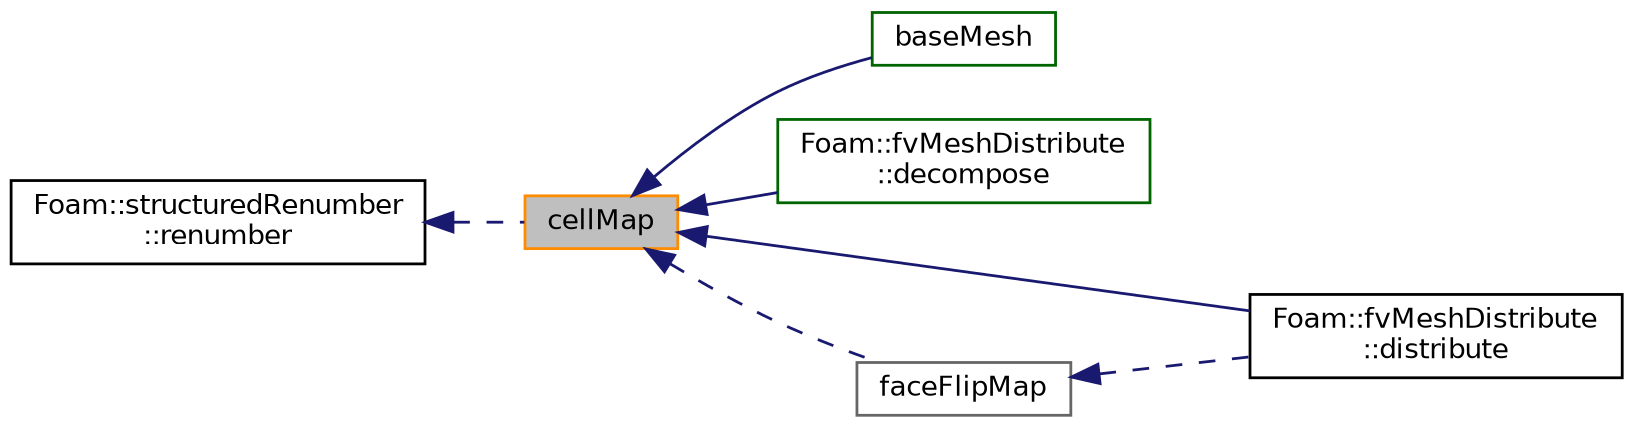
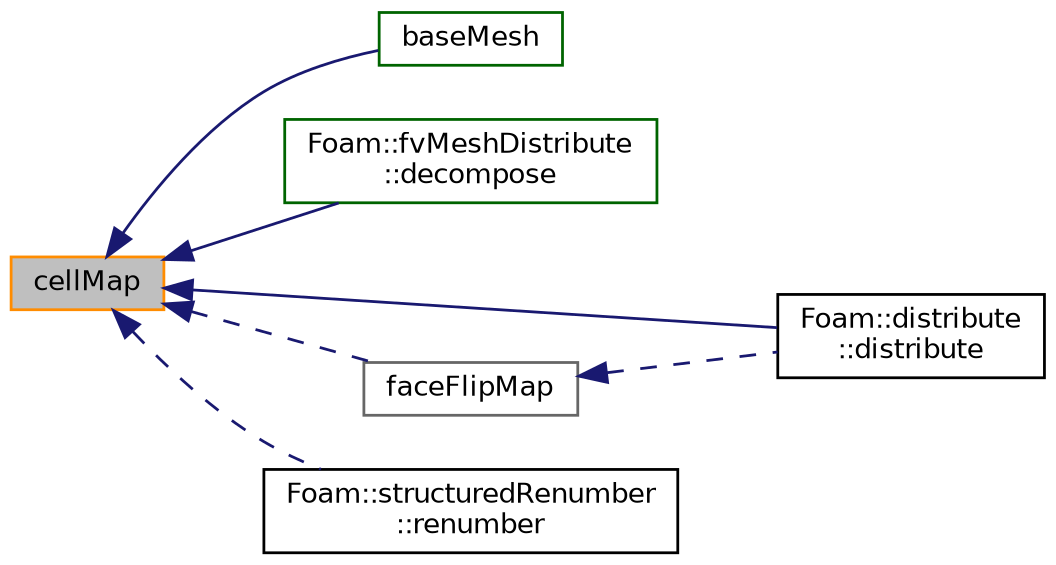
(489, 222) -> (219, 411)
(1436, 336) -> (911, 336)
